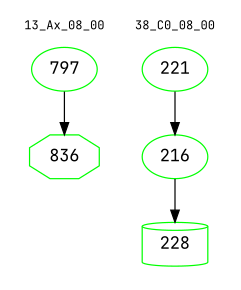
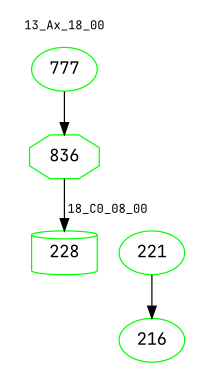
(65, 26) -> (65, 26)
(176, 26) -> (108, 210)
(64, 69) -> (64, 69)
(175, 195) -> (64, 205)
